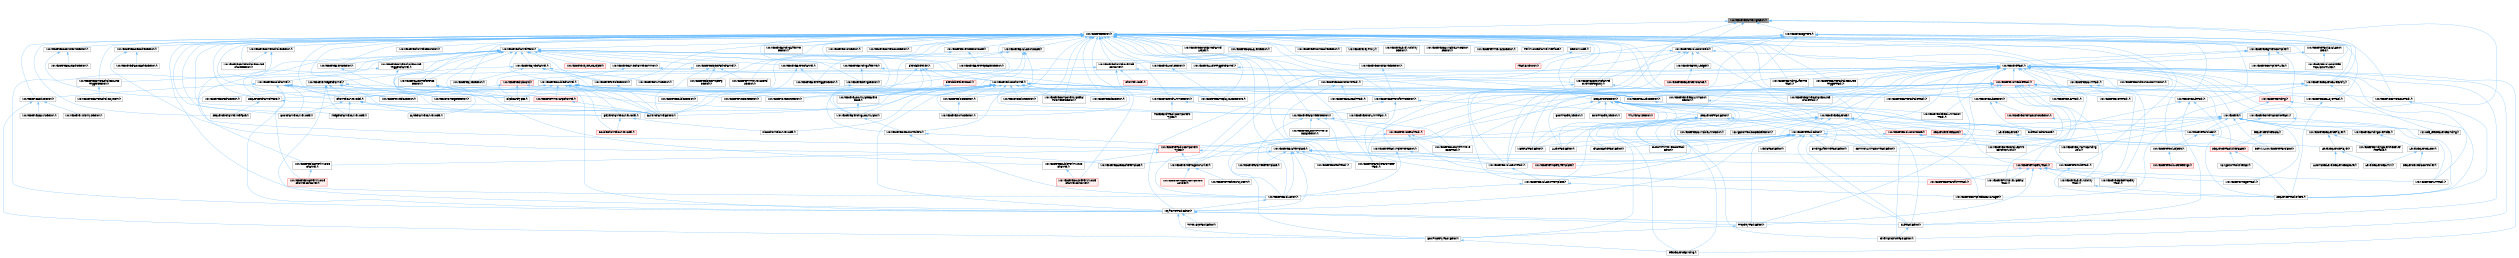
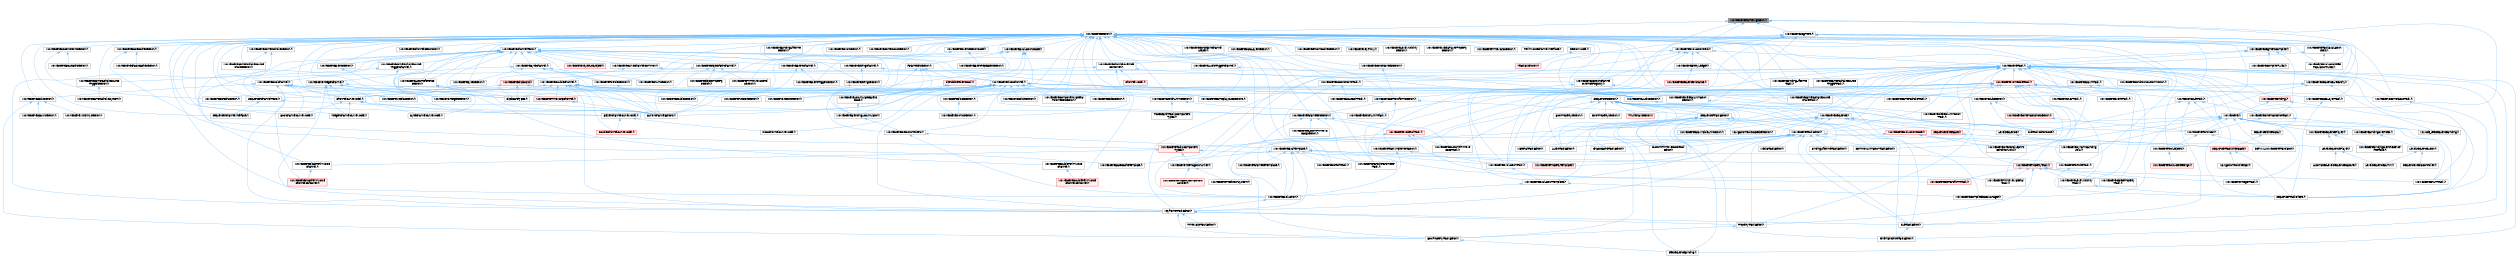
(1447, 50) -> (1447, 50)
(861, 66) -> (861, 66)
(919, 66) -> (919, 66)
(1168, 66) -> none
none -> (1886, 81)
none -> (2232, 108)
(1120, 158) -> none
